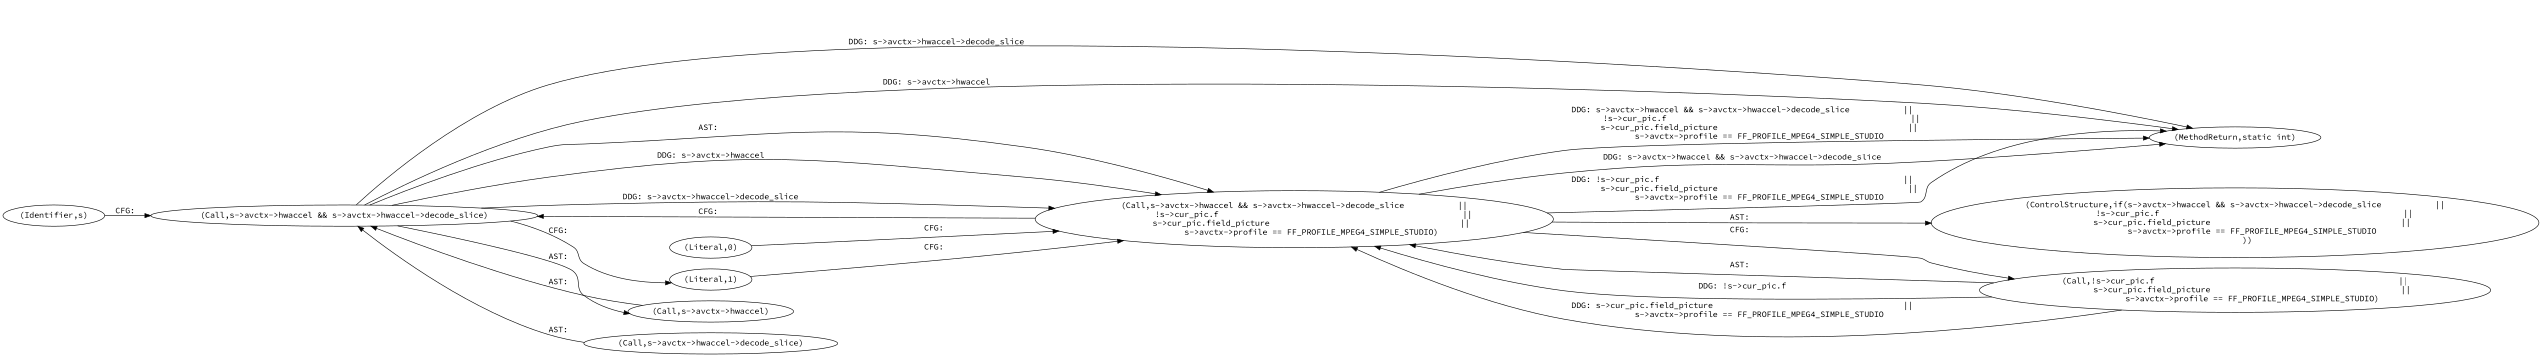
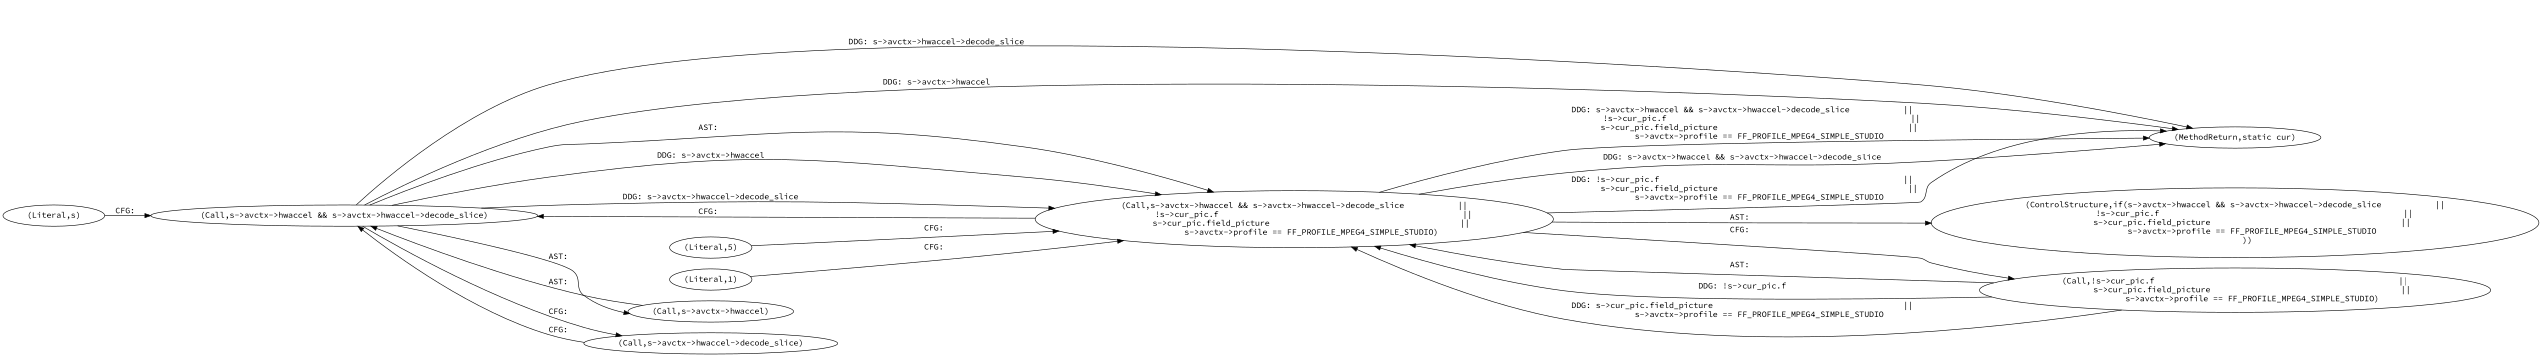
(2235, 138) -> (2235, 138)
(54, 216) -> (54, 216)
(711, 248) -> (711, 248)
(583, 262) -> (485, 290)
(561, 330) -> (561, 330)
